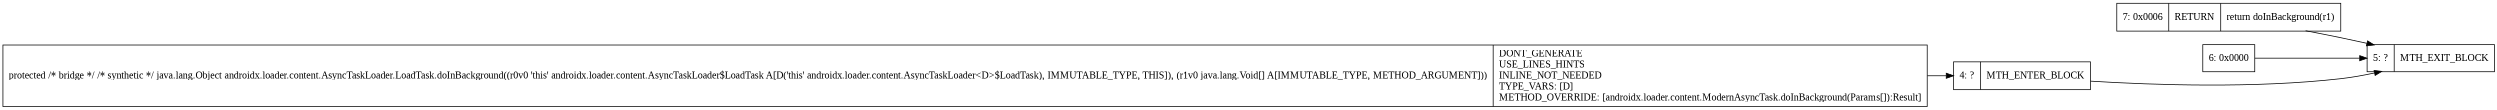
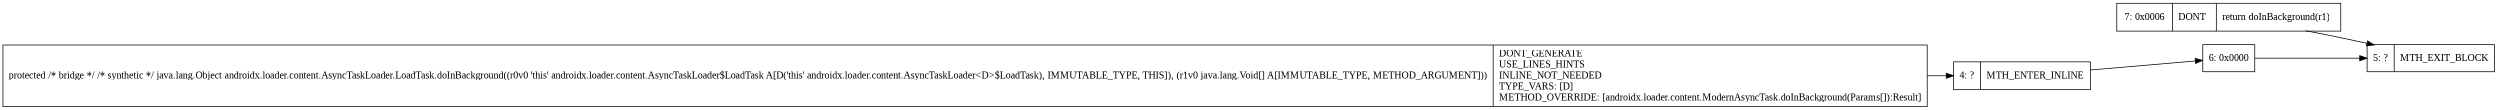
(2195, 17) -> (2192, 17)
(2036, 75) -> (2035, 75)
(2233, 85) -> (2143, 65)
